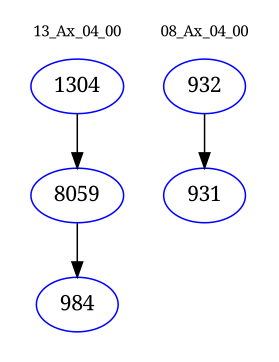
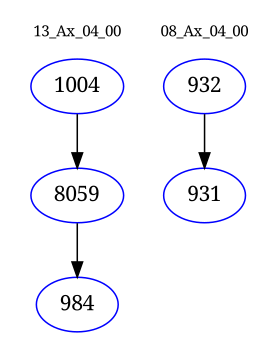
(77, 86) -> (77, 86)
